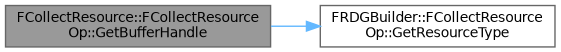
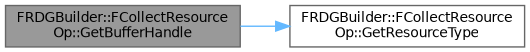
(138, 26) -> (123, 26)
